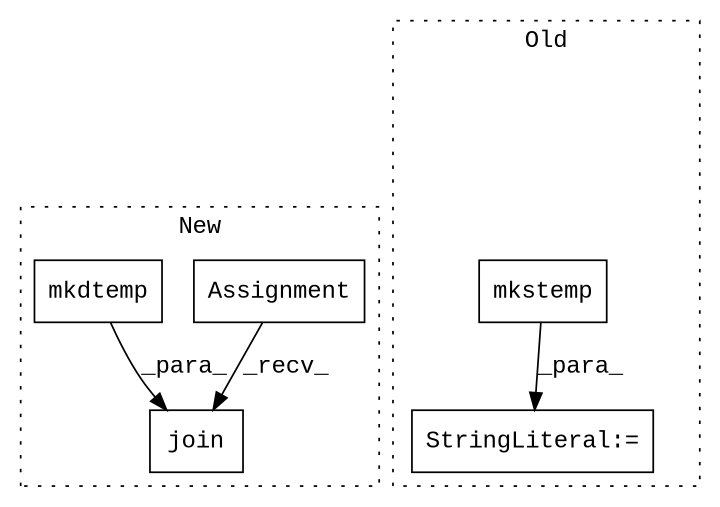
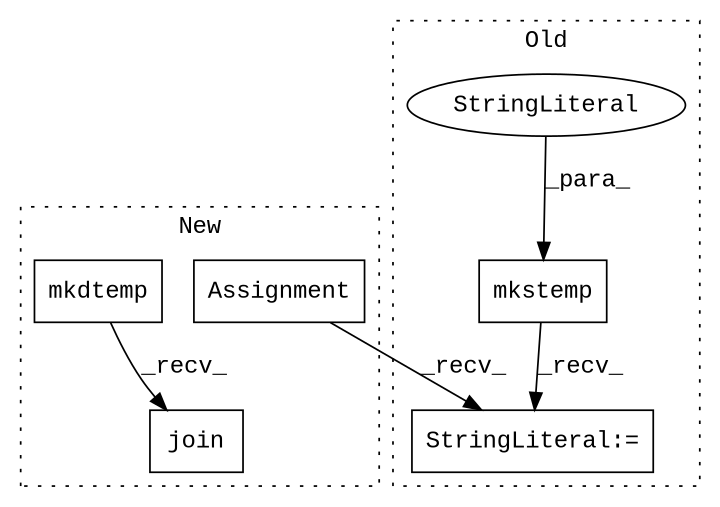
none -> (546, 105)
(242, 359) -> (405, 366)
(184, 366) -> (184, 366)
(581, 366) -> (581, 366)
